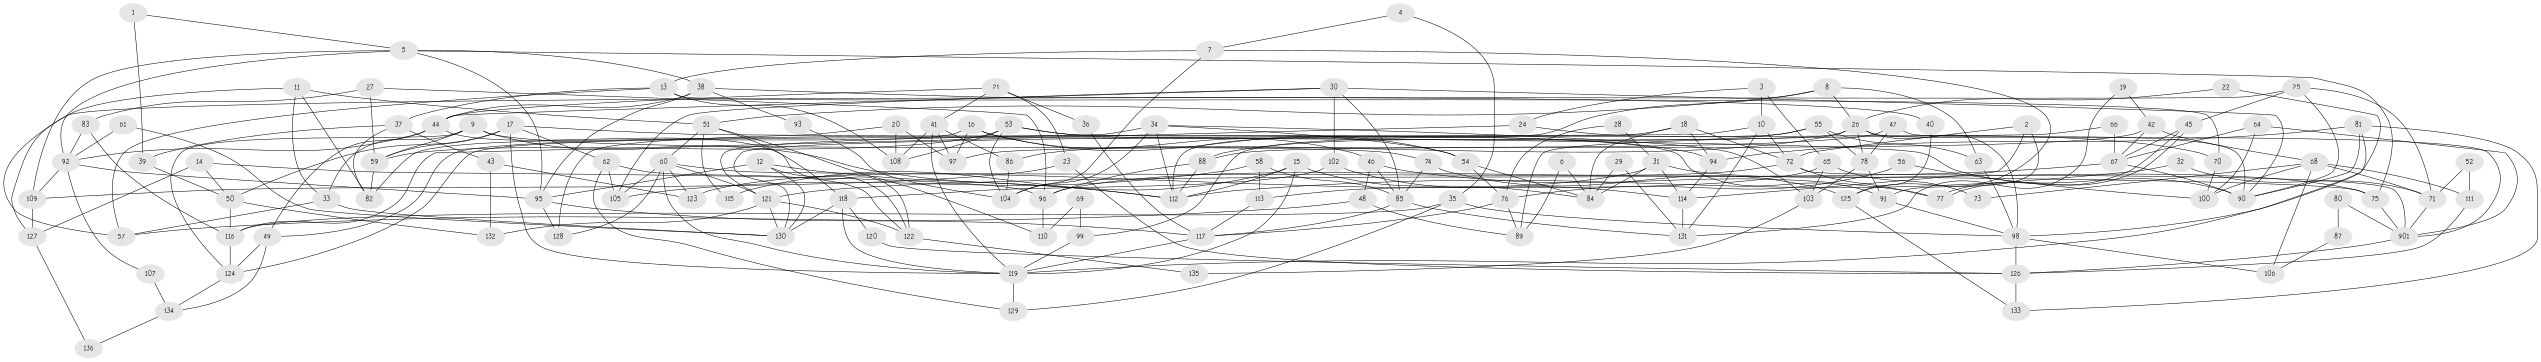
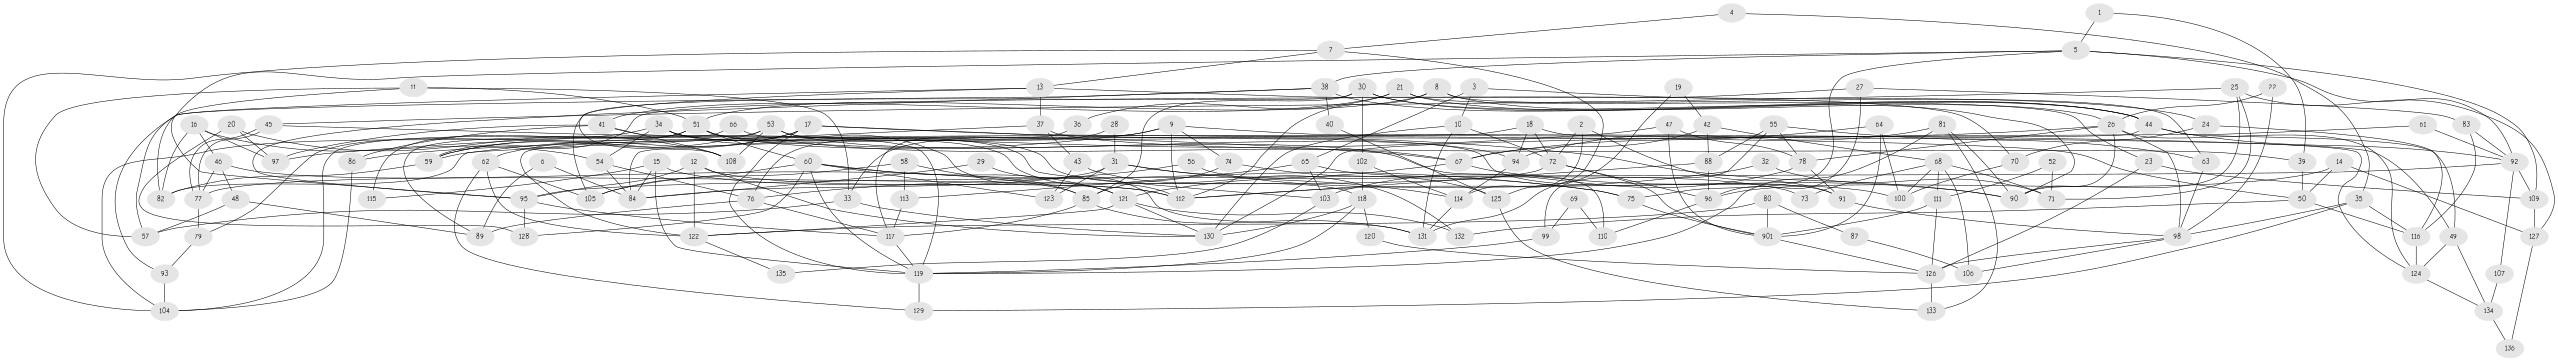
(2418, 218) -> (1855, 222)
none -> (1153, 225)
none -> (198, 237)
